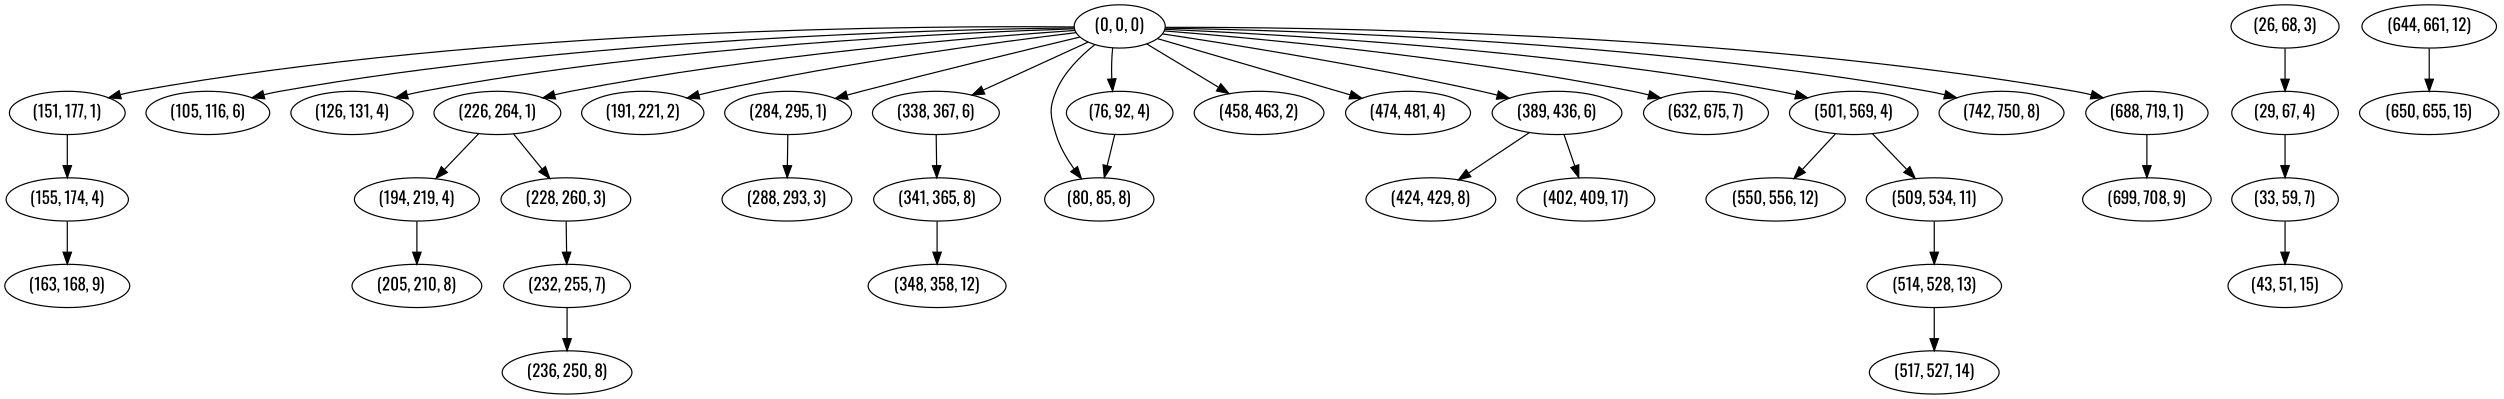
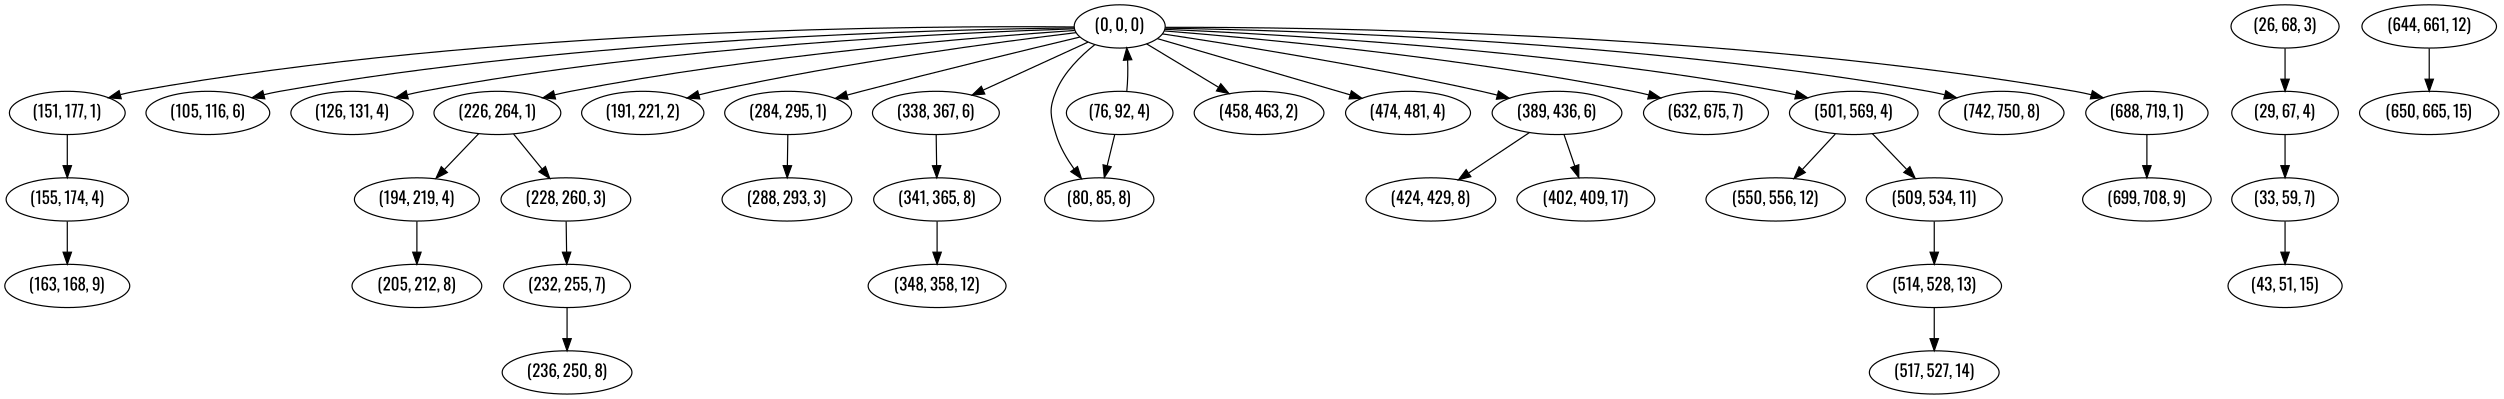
(1112, 63) -> (1128, 76)
(2429, 113) -> (2429, 113)
(417, 286) -> (417, 286)
